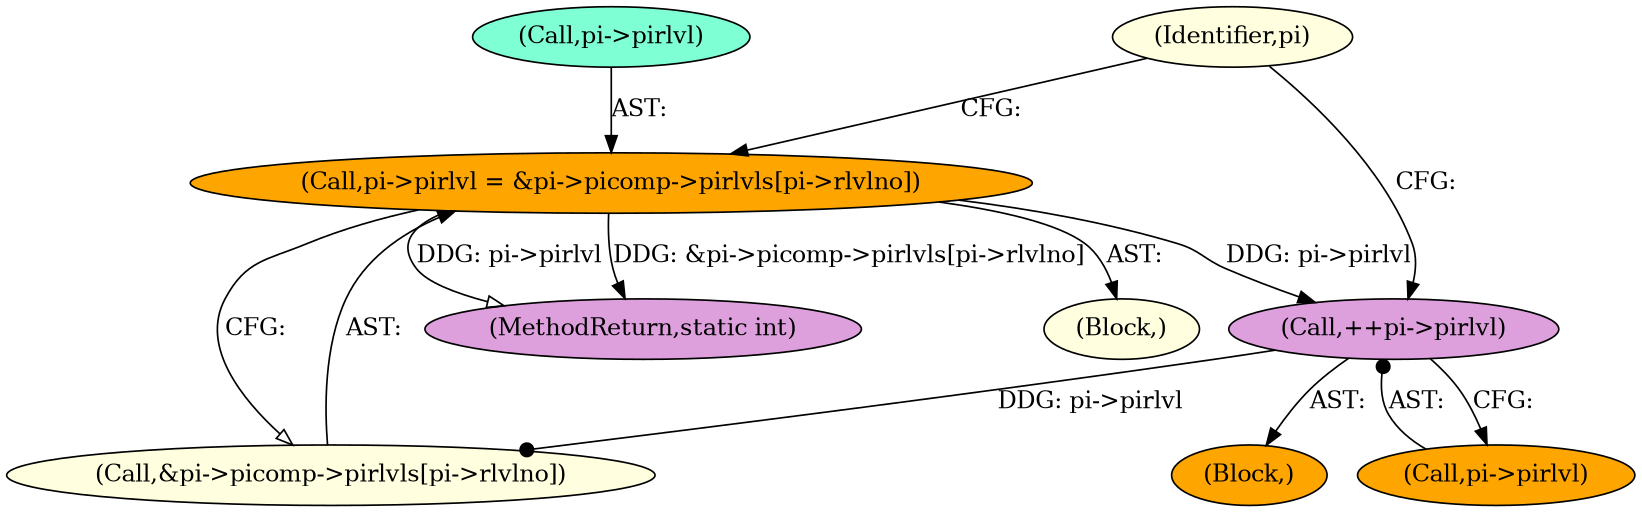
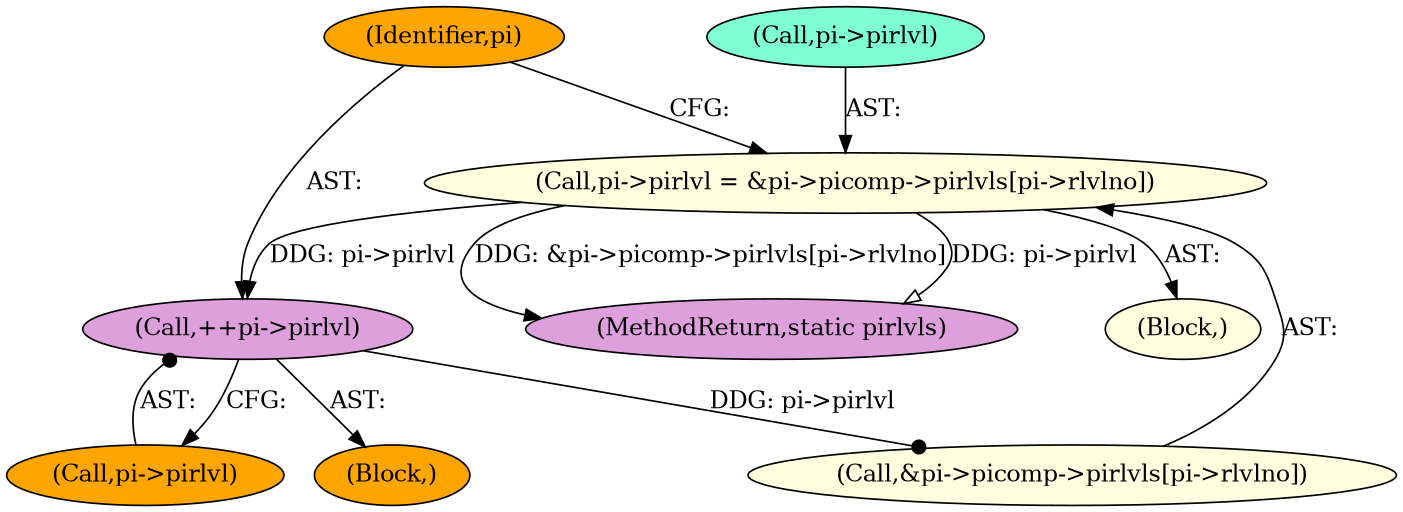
(1233, 37) -> (444, 37)
(611, 183) -> (846, 183)
(1430, 183) -> (338, 183)
(243, 274) -> none
(643, 329) -> (772, 329)
